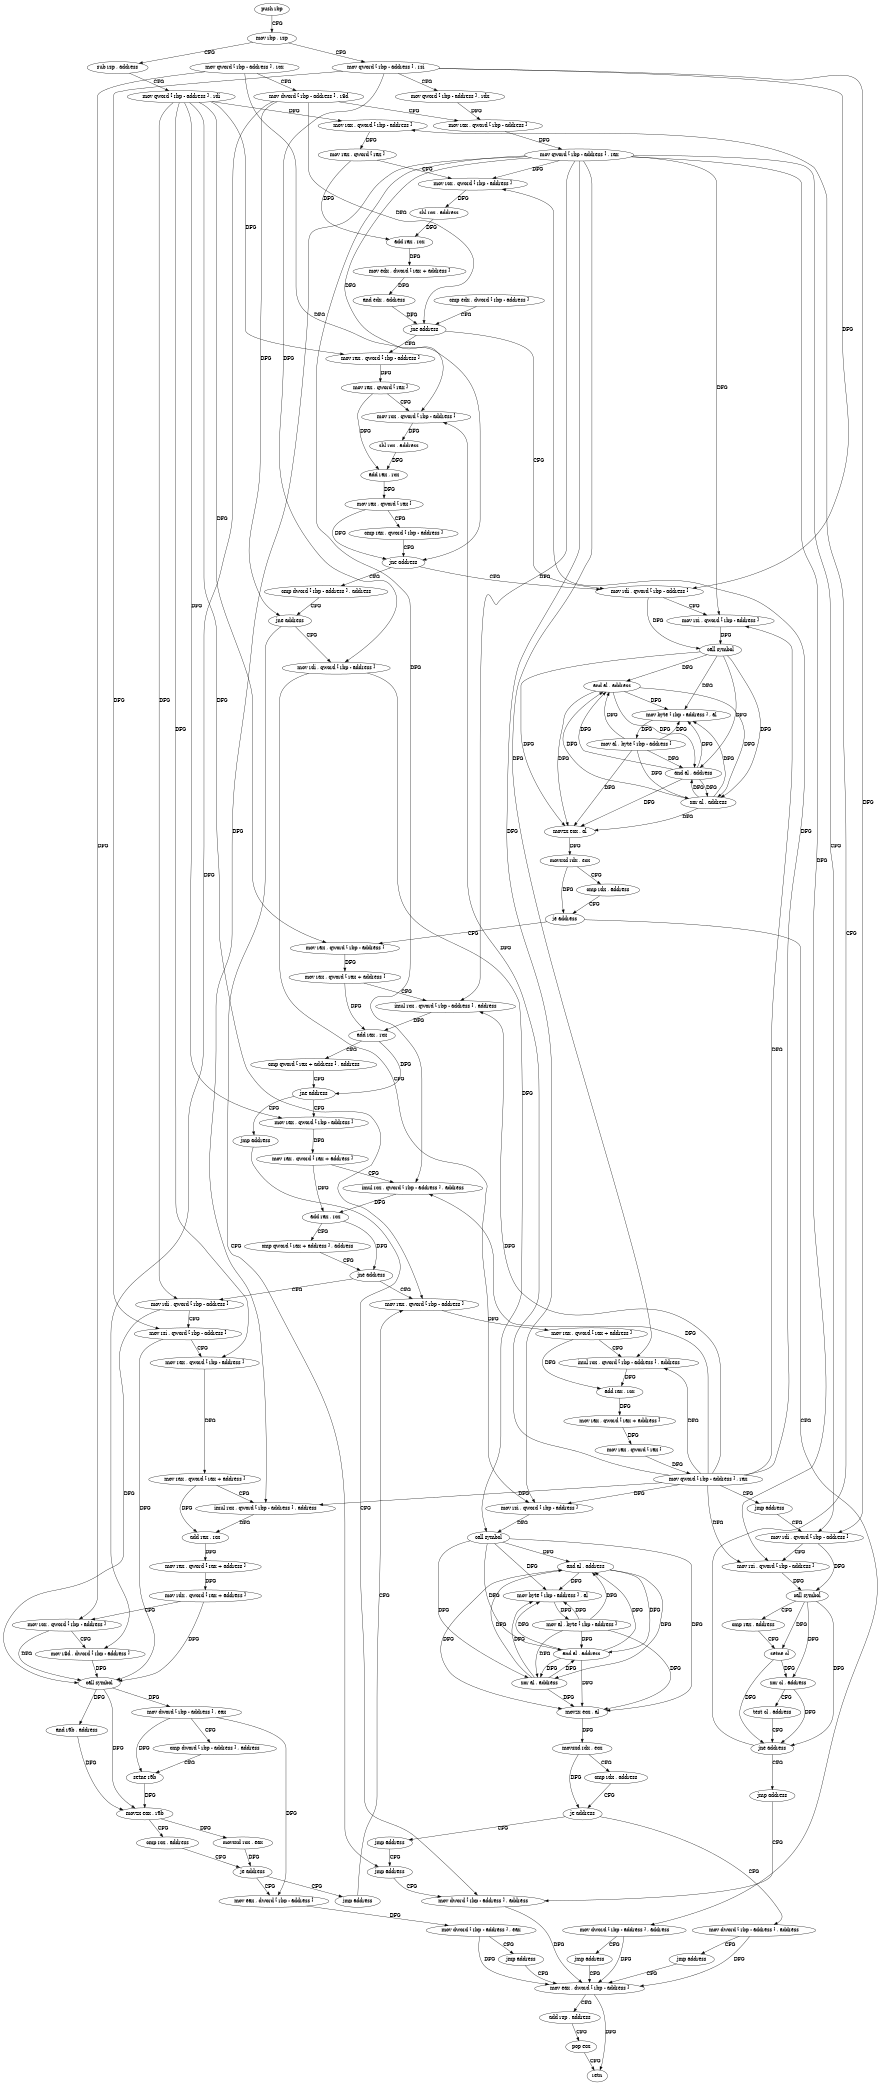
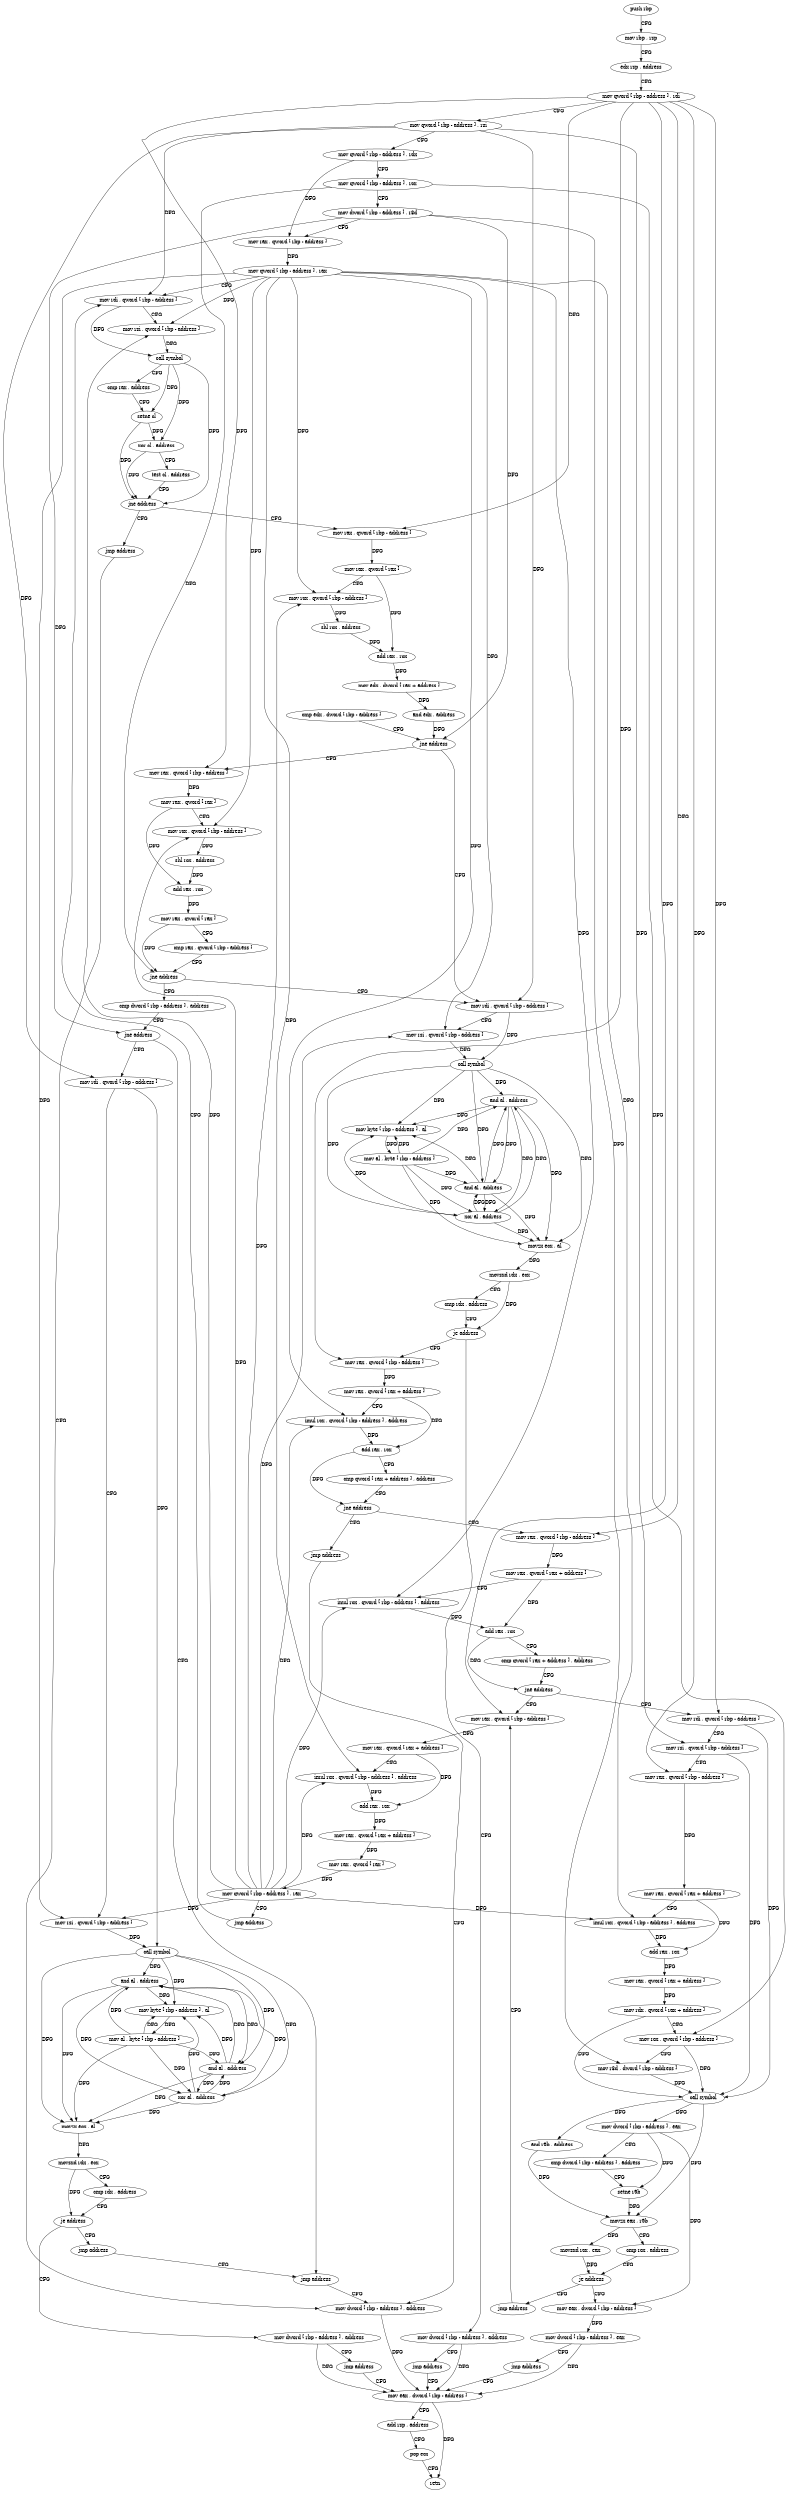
(325, 52) -> (544, 110)
(118, 68) -> (641, 68)
none -> (378, 168)
